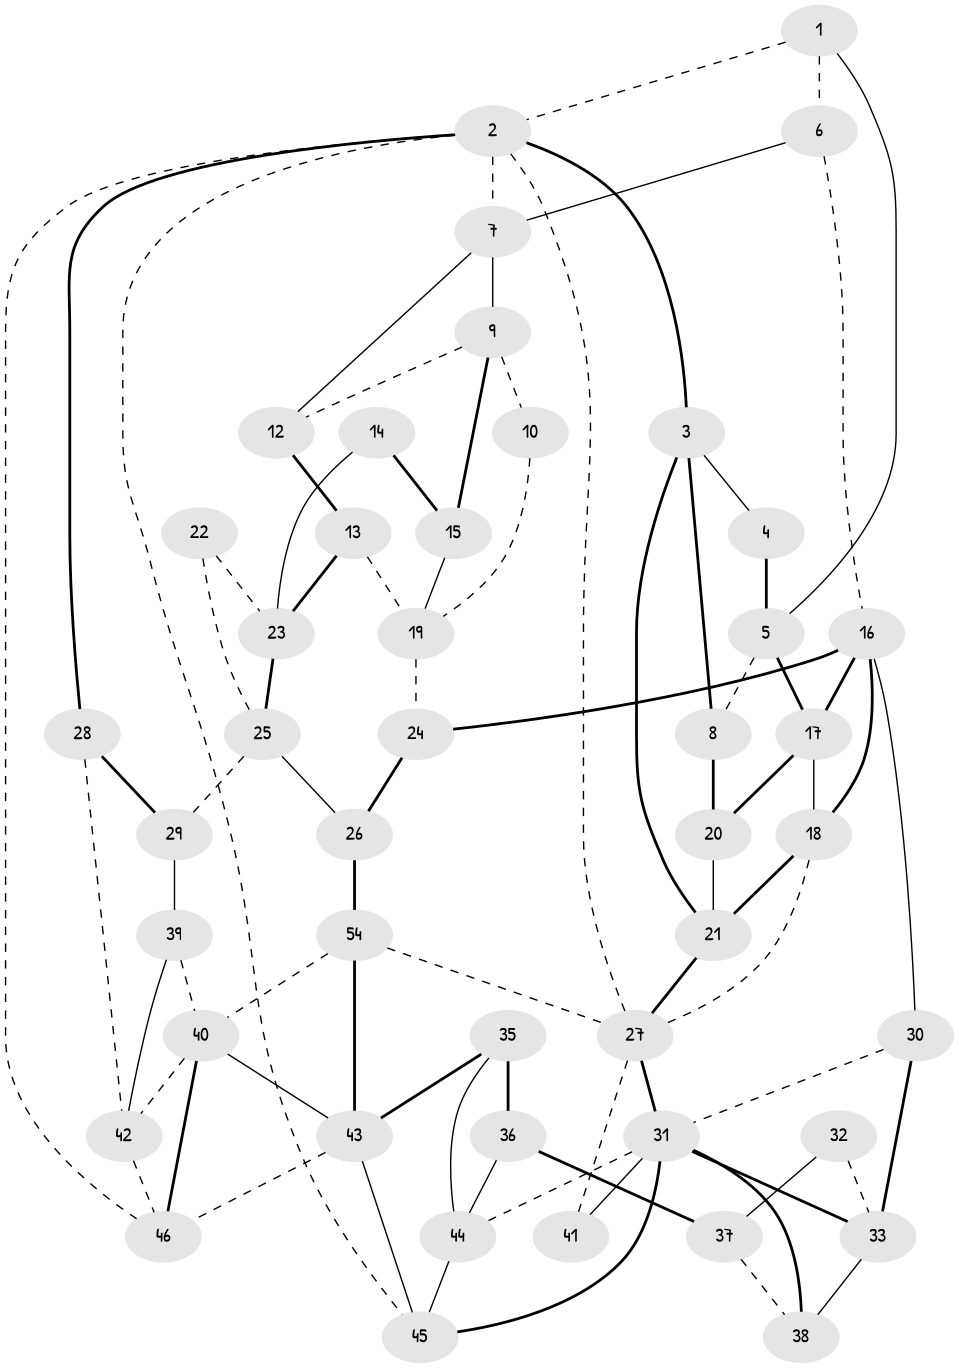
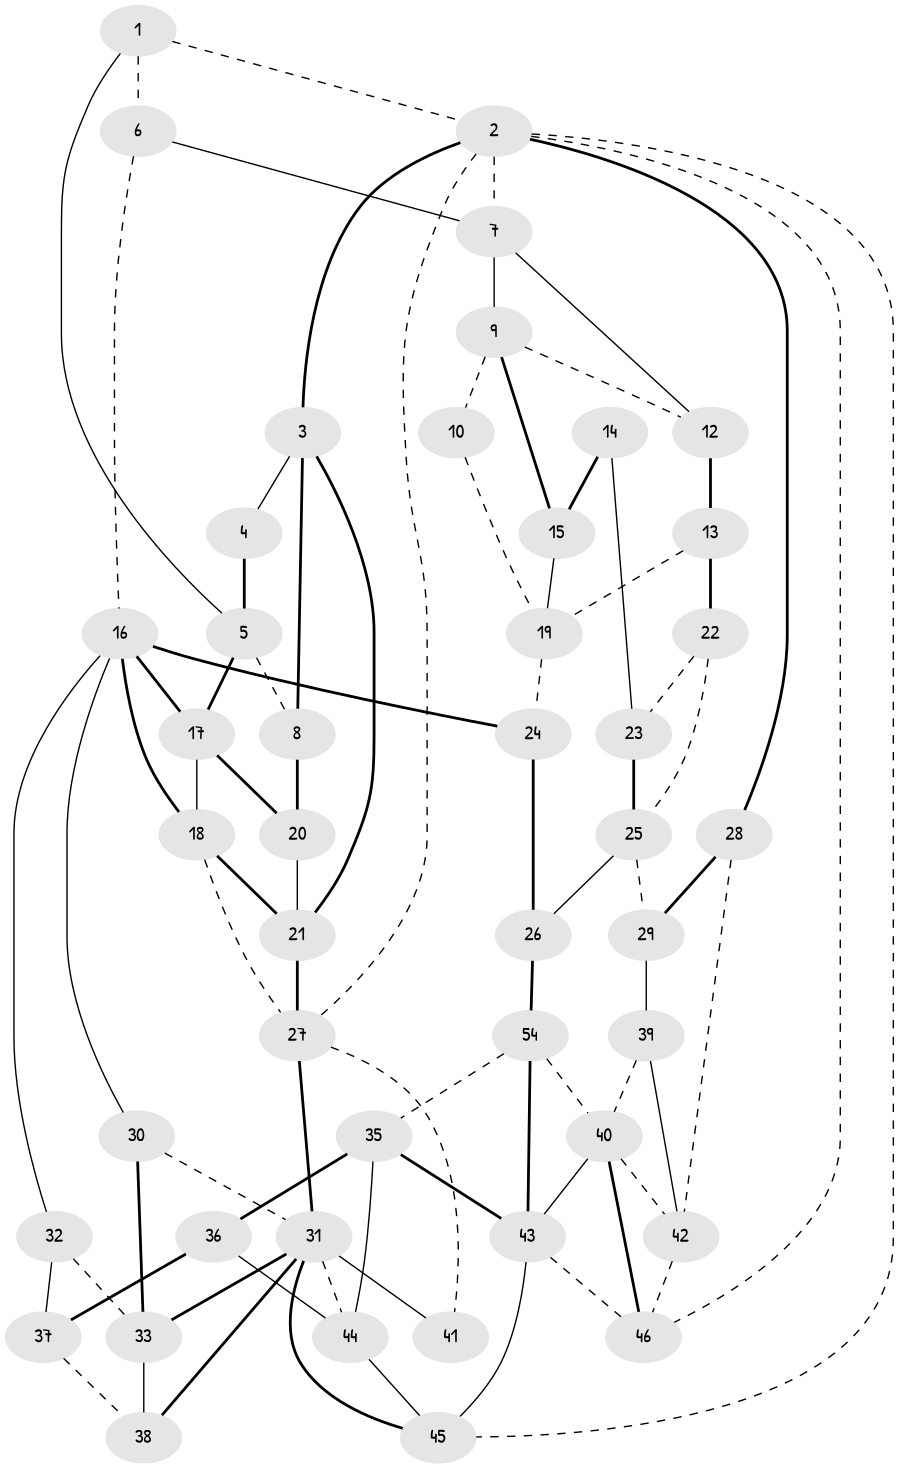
(315, 583) -> (710, 584)
none -> (14, 924)
(495, 985) -> (452, 1086)
